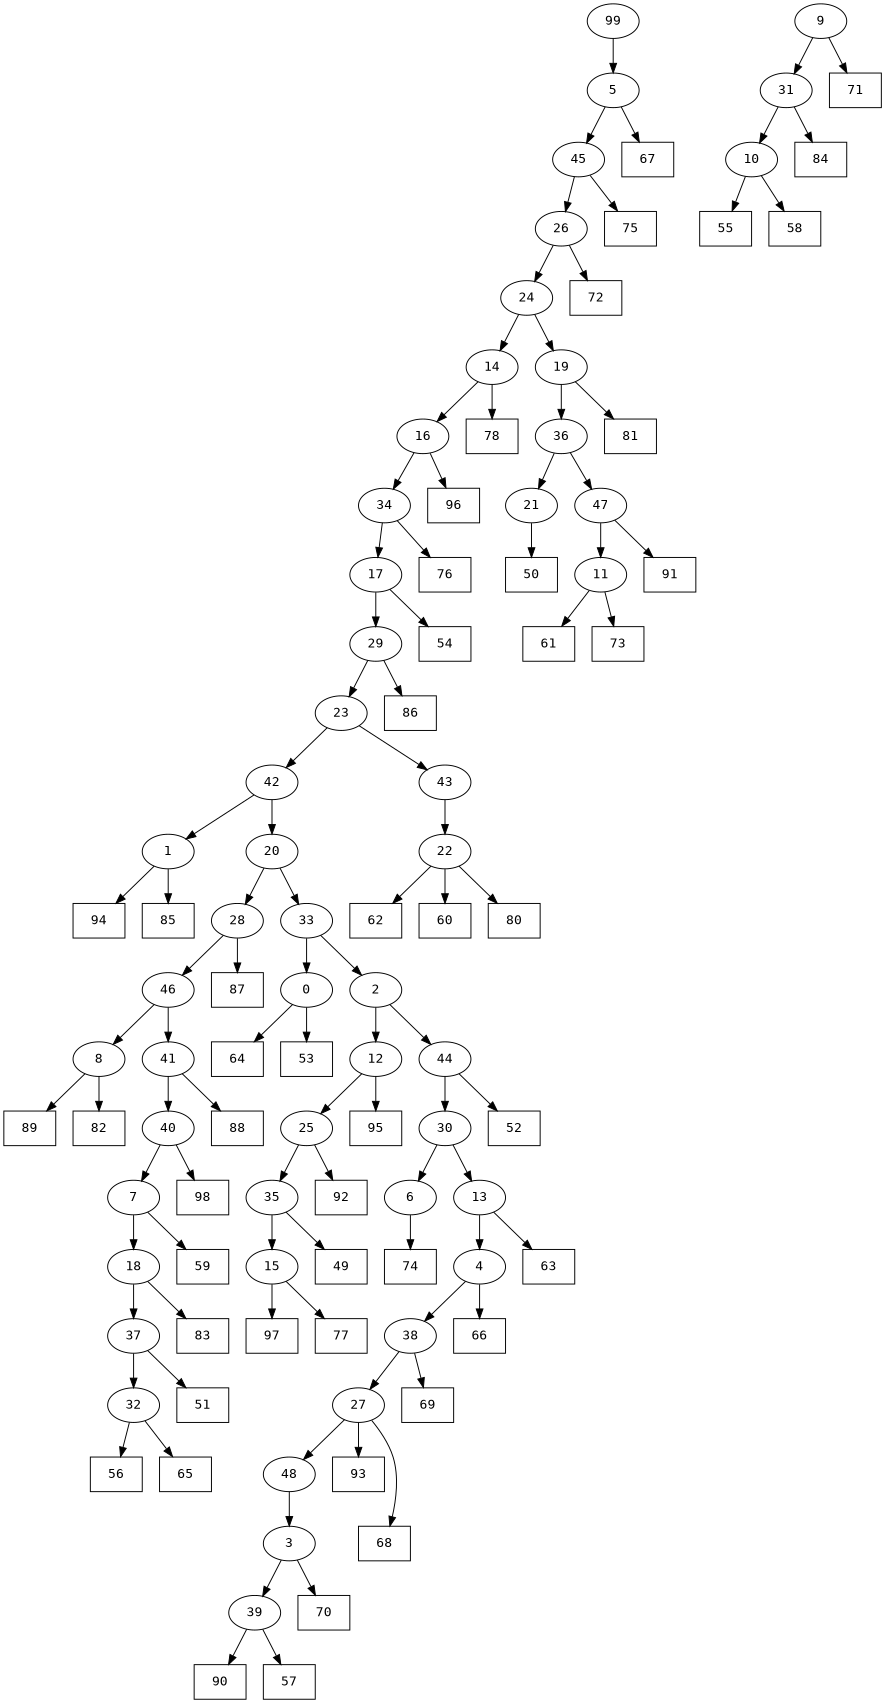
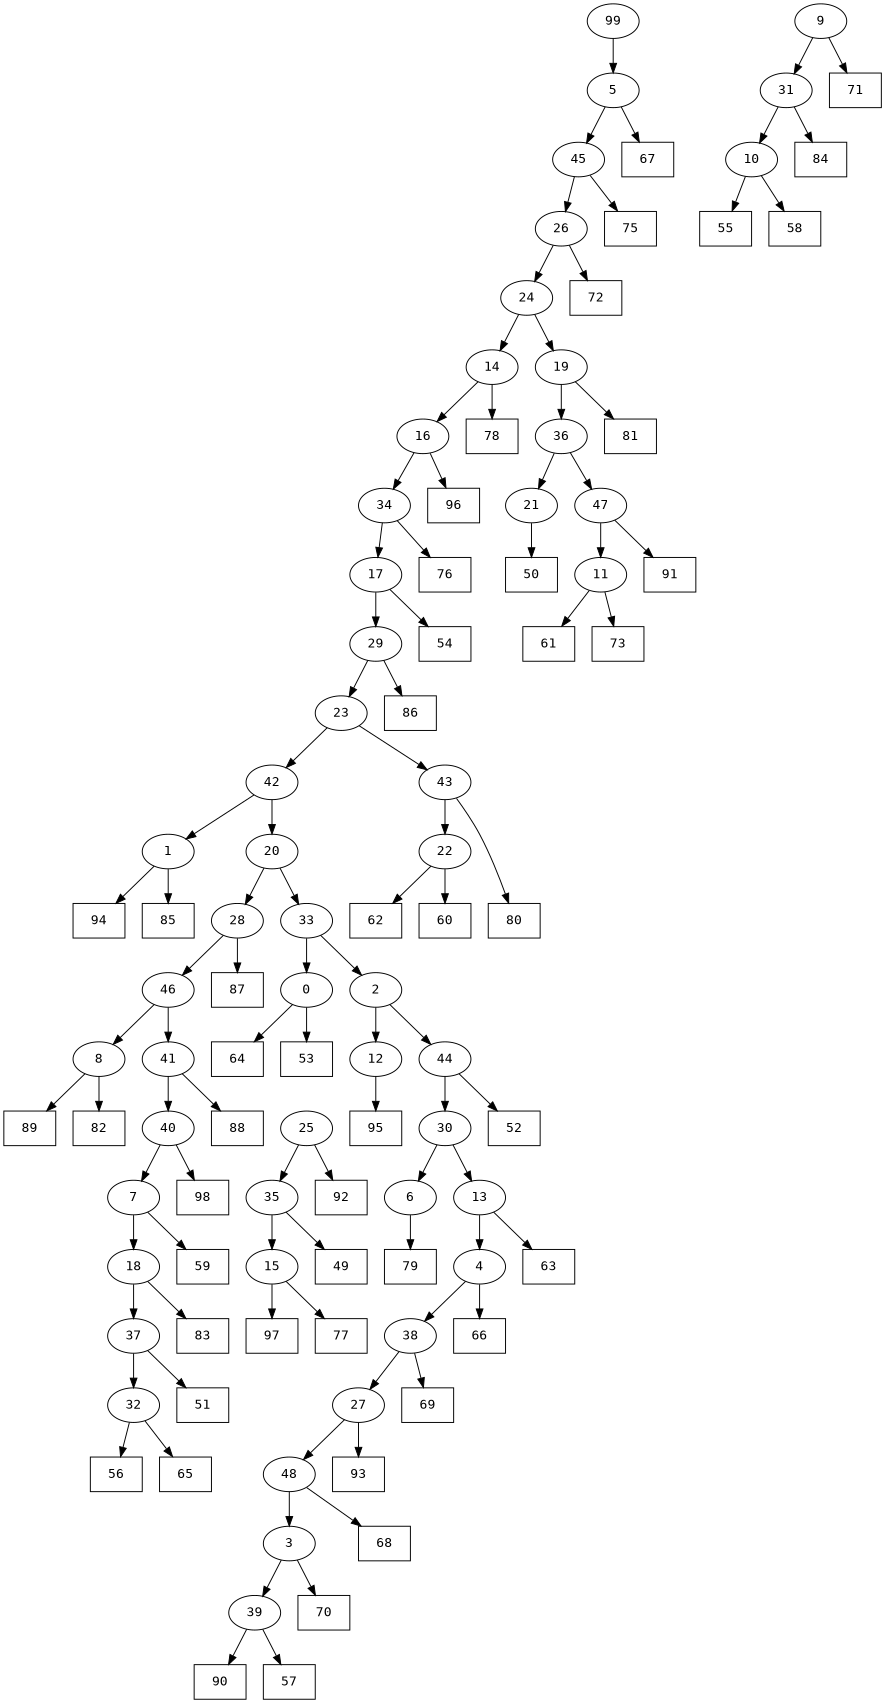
(475, 881) -> (485, 844)
(345, 1090) -> none
(410, 1267) -> (410, 1267)
(395, 1466) -> (330, 1504)
